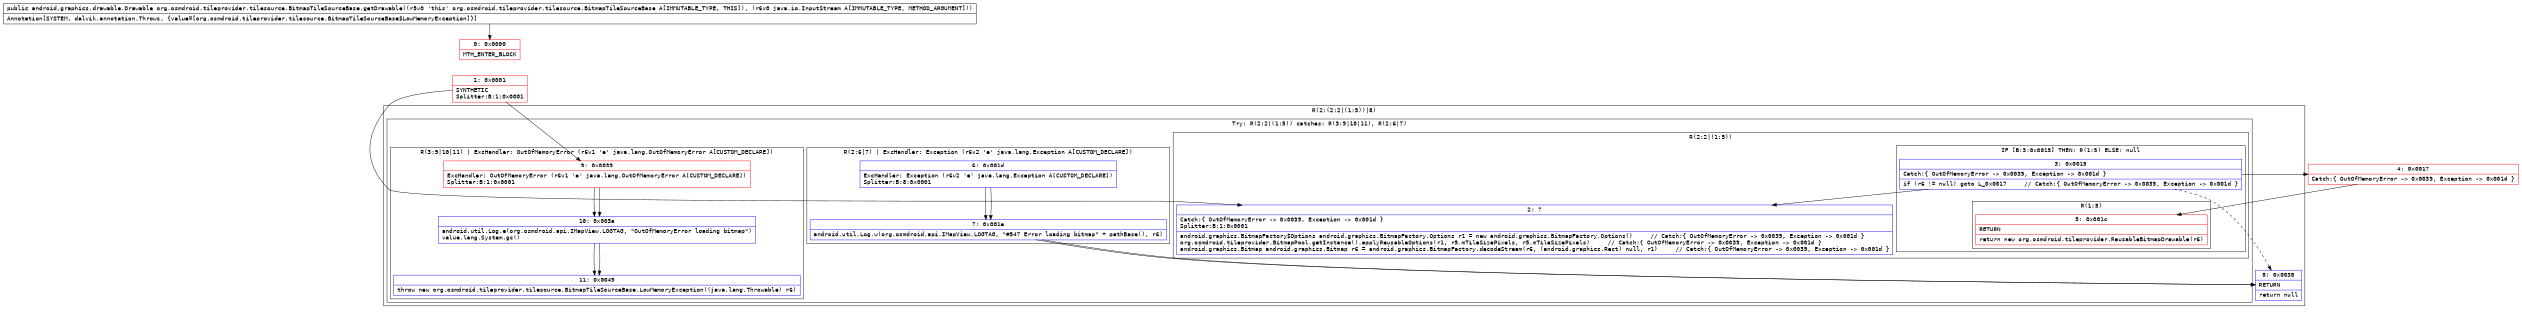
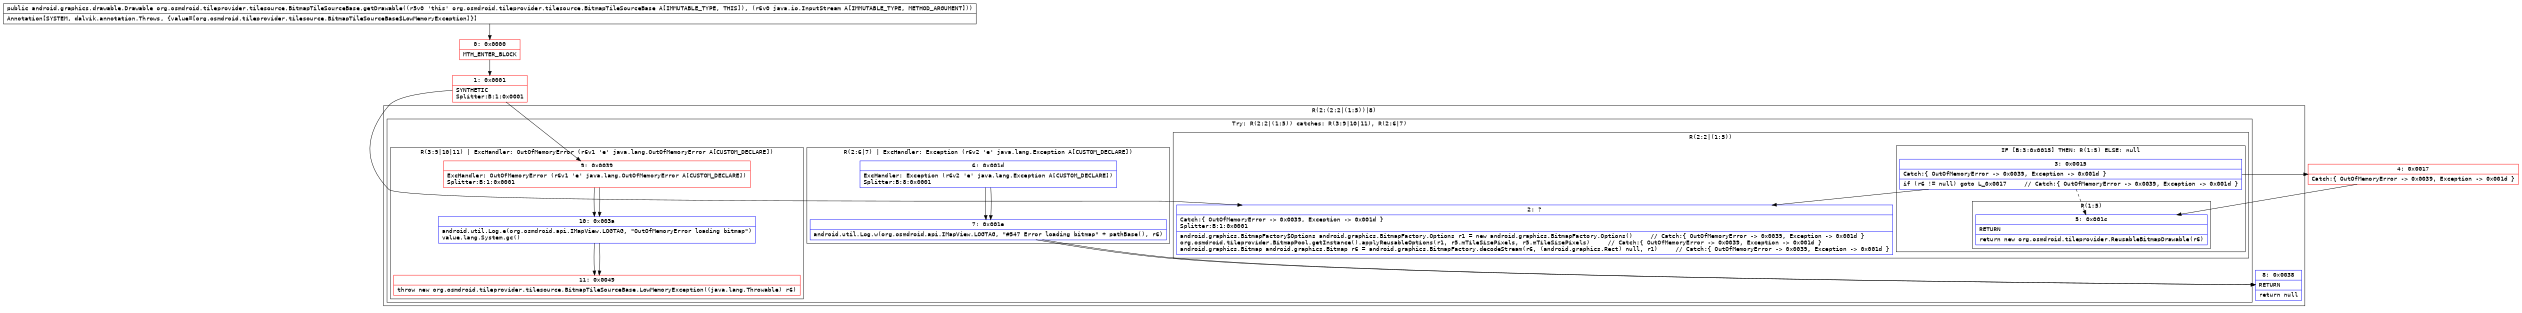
none -> (490, 65)
(2231, 216) -> (2080, 198)
(2091, 230) -> (2091, 230)
(597, 285) -> (597, 285)
